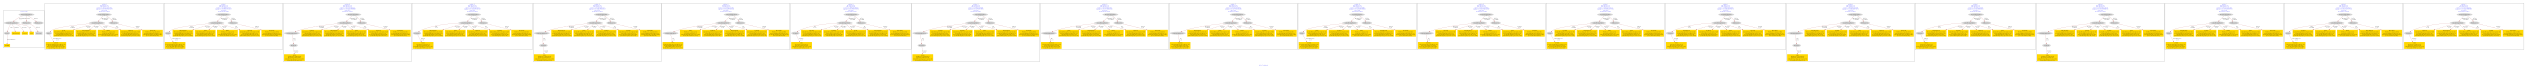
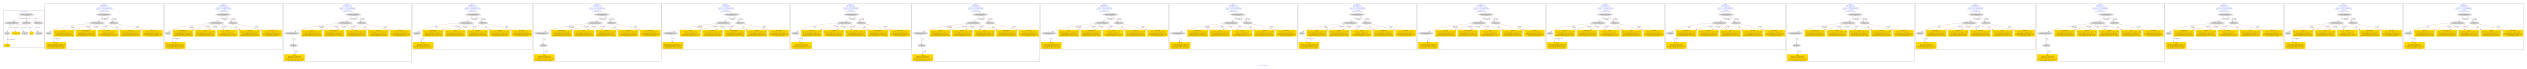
(25, 33) -> (25, 33)
